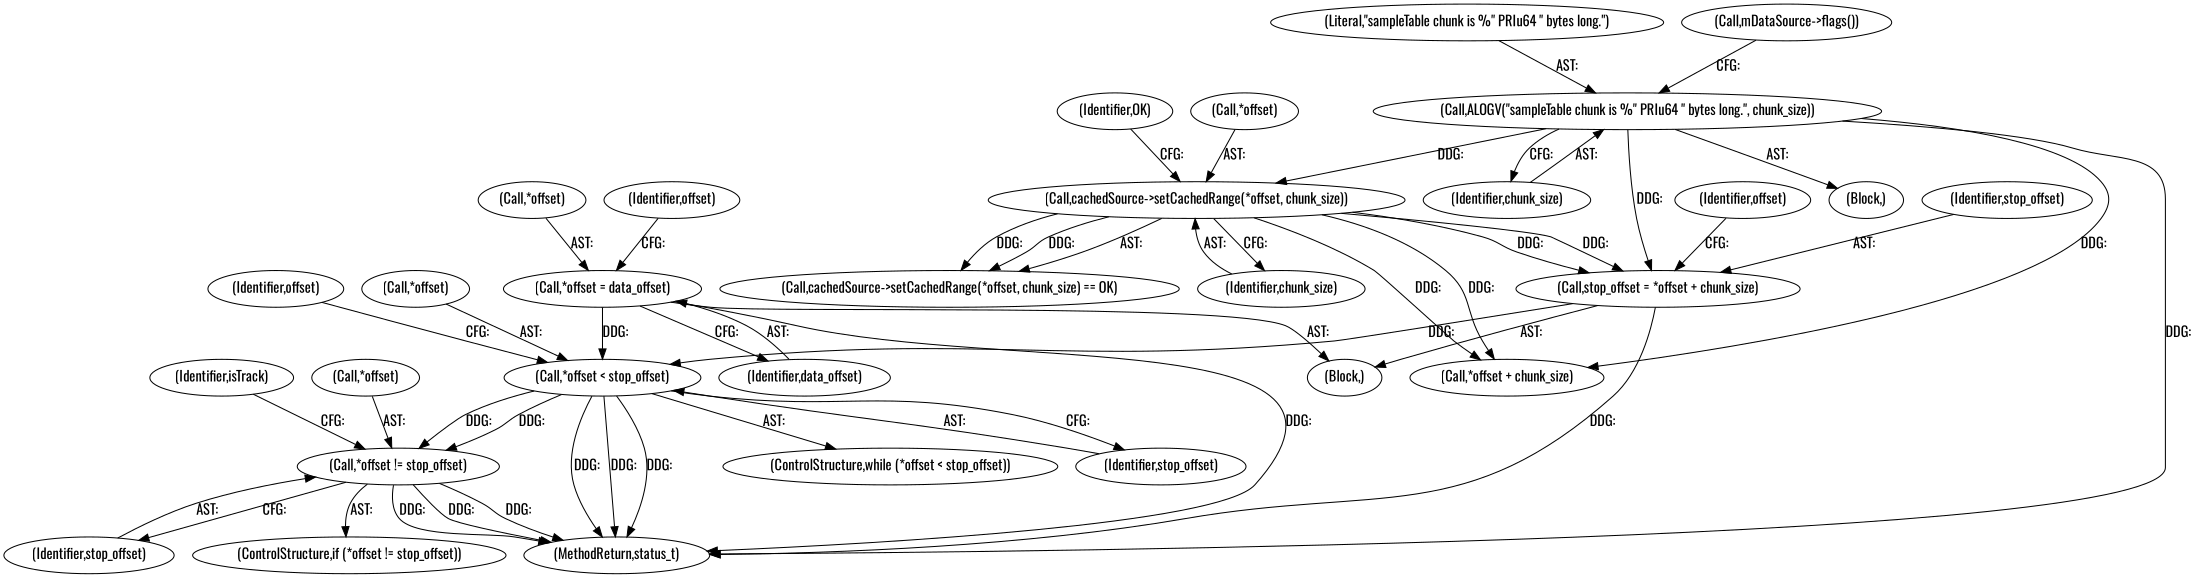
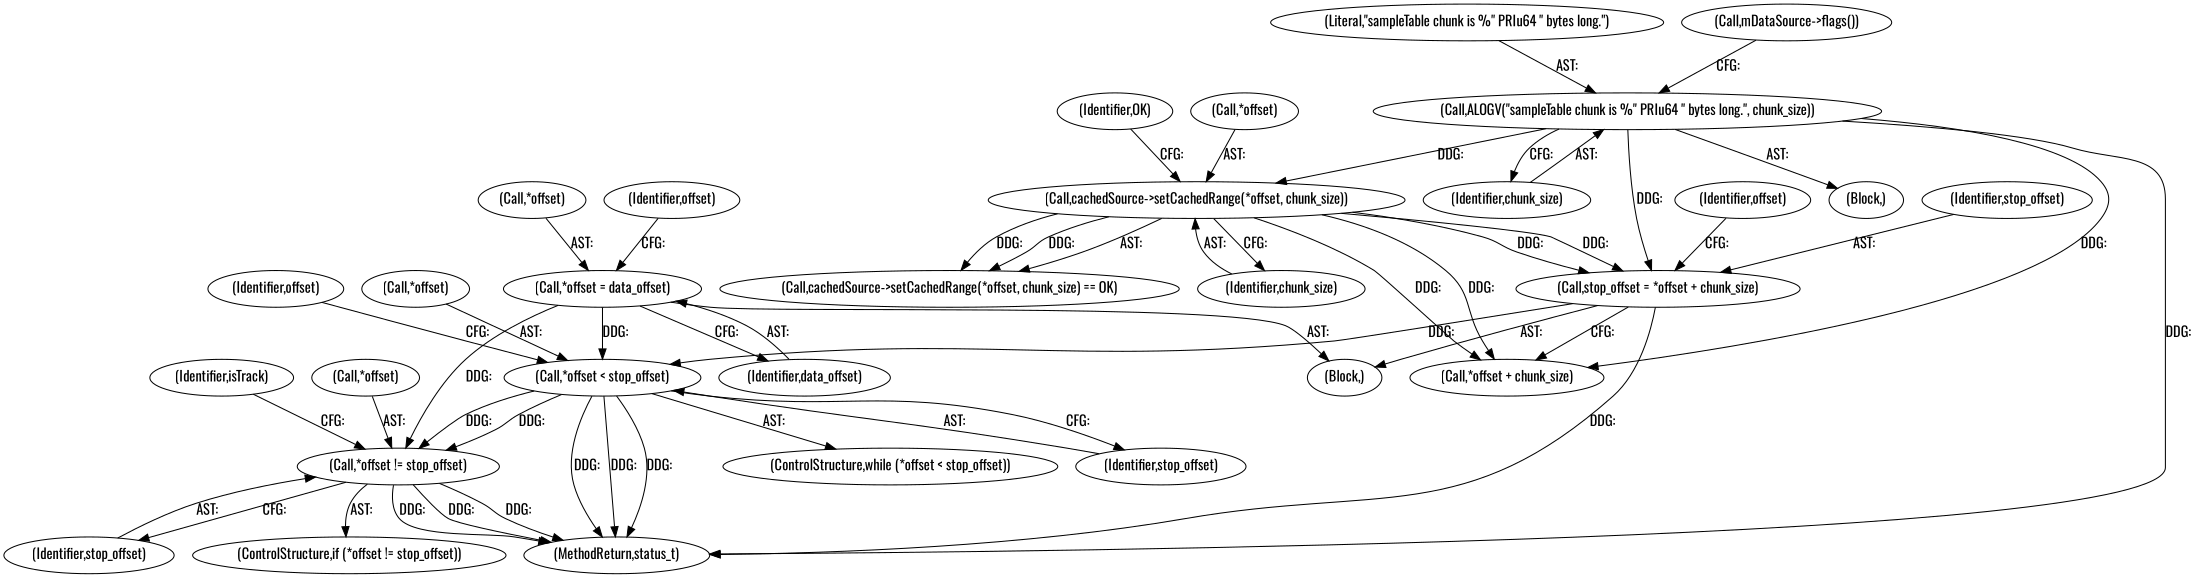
none -> (1587, 331)
(1278, 413) -> (470, 356)
